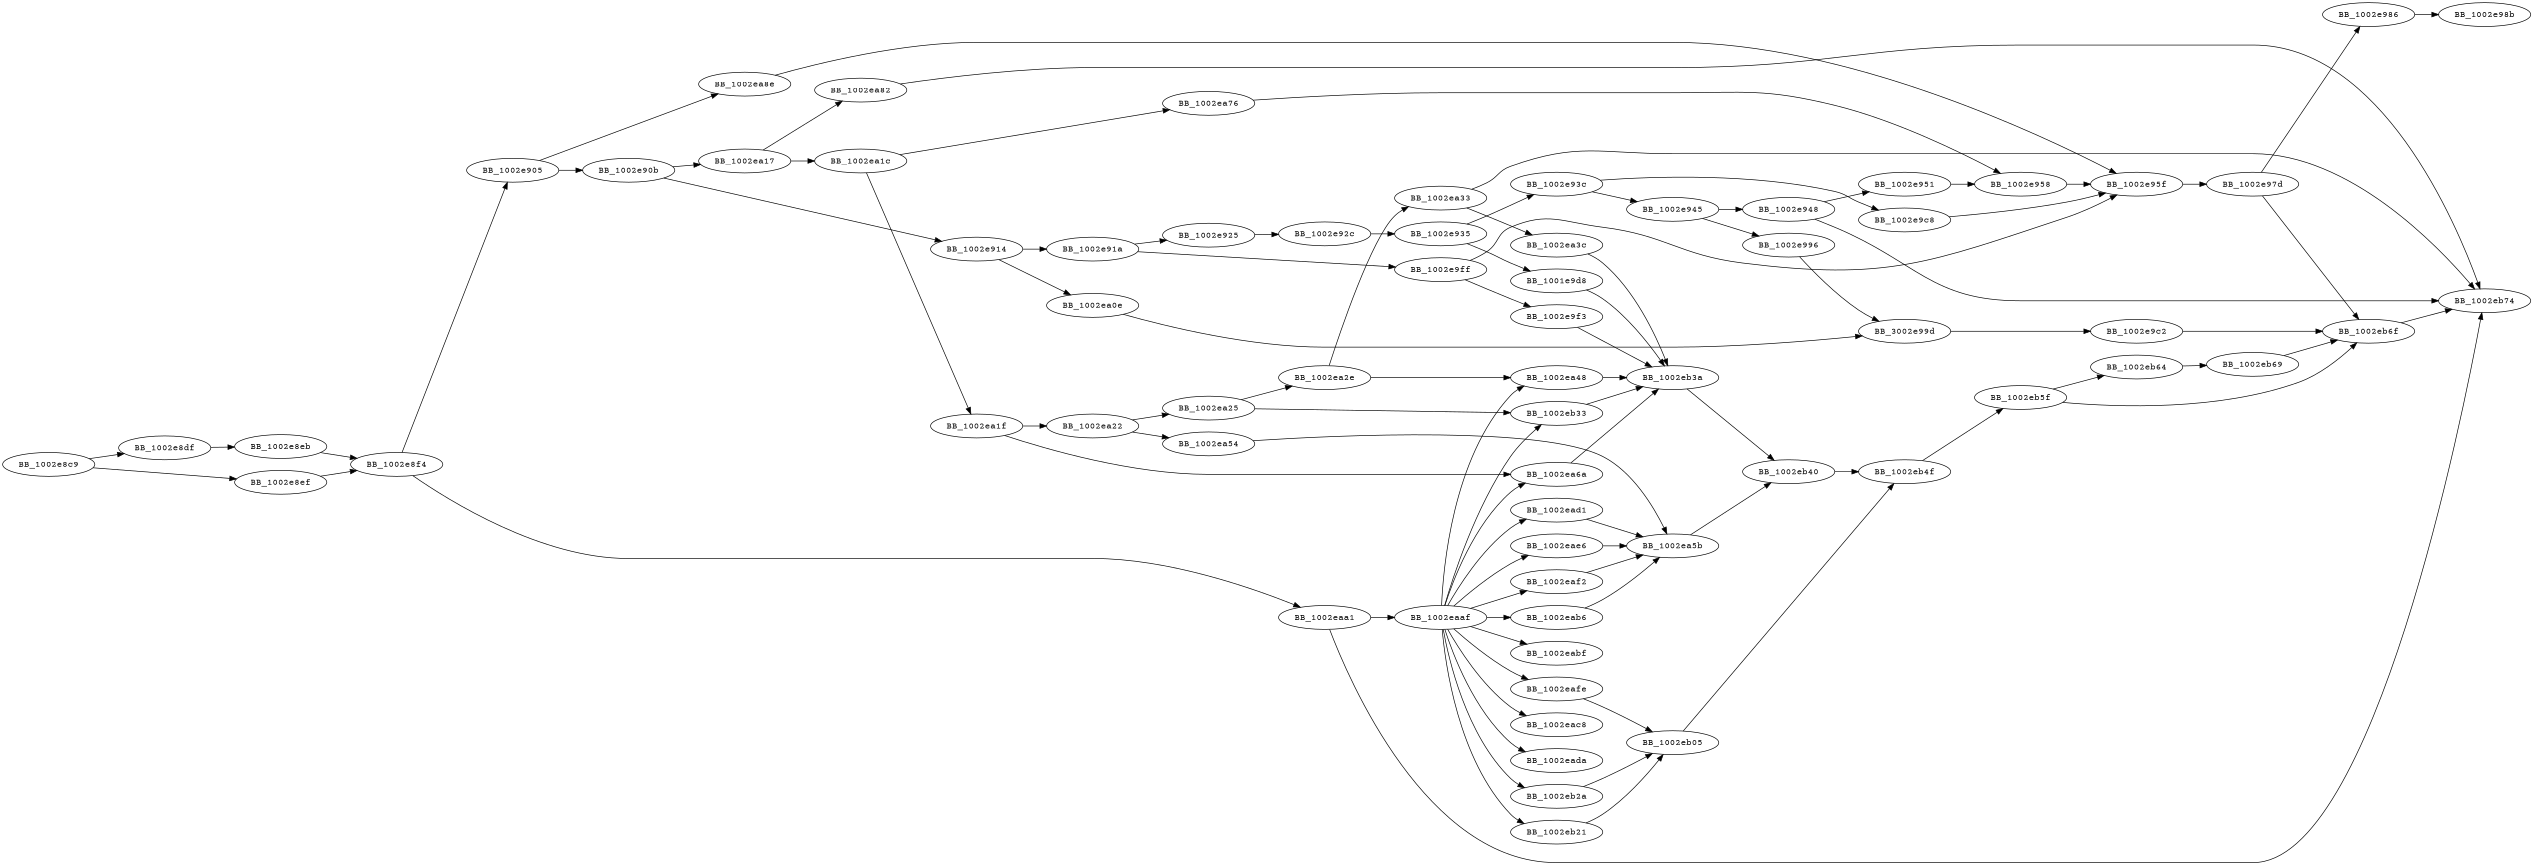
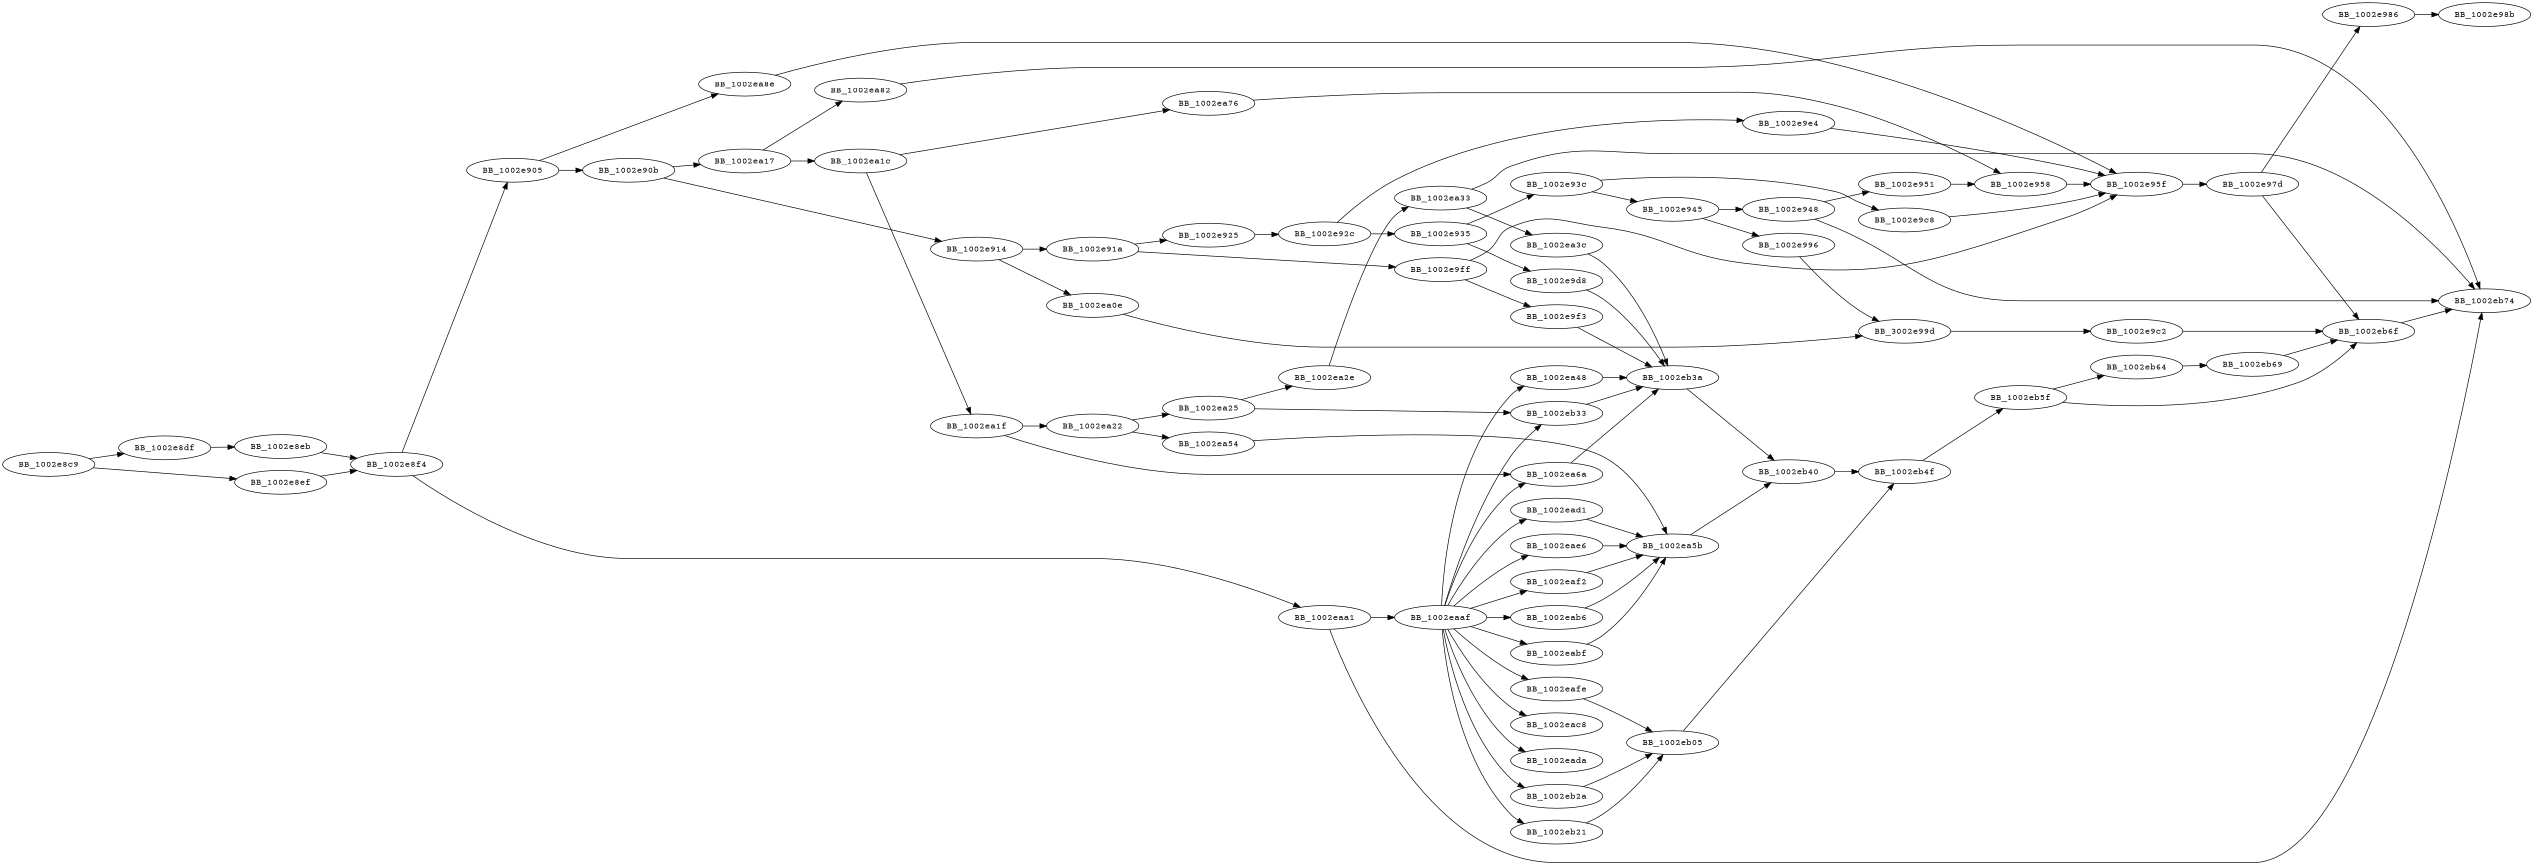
none -> (1789, 123)
(1557, 281) -> (1557, 281)
(1437, 378) -> none
none -> (1630, 609)
